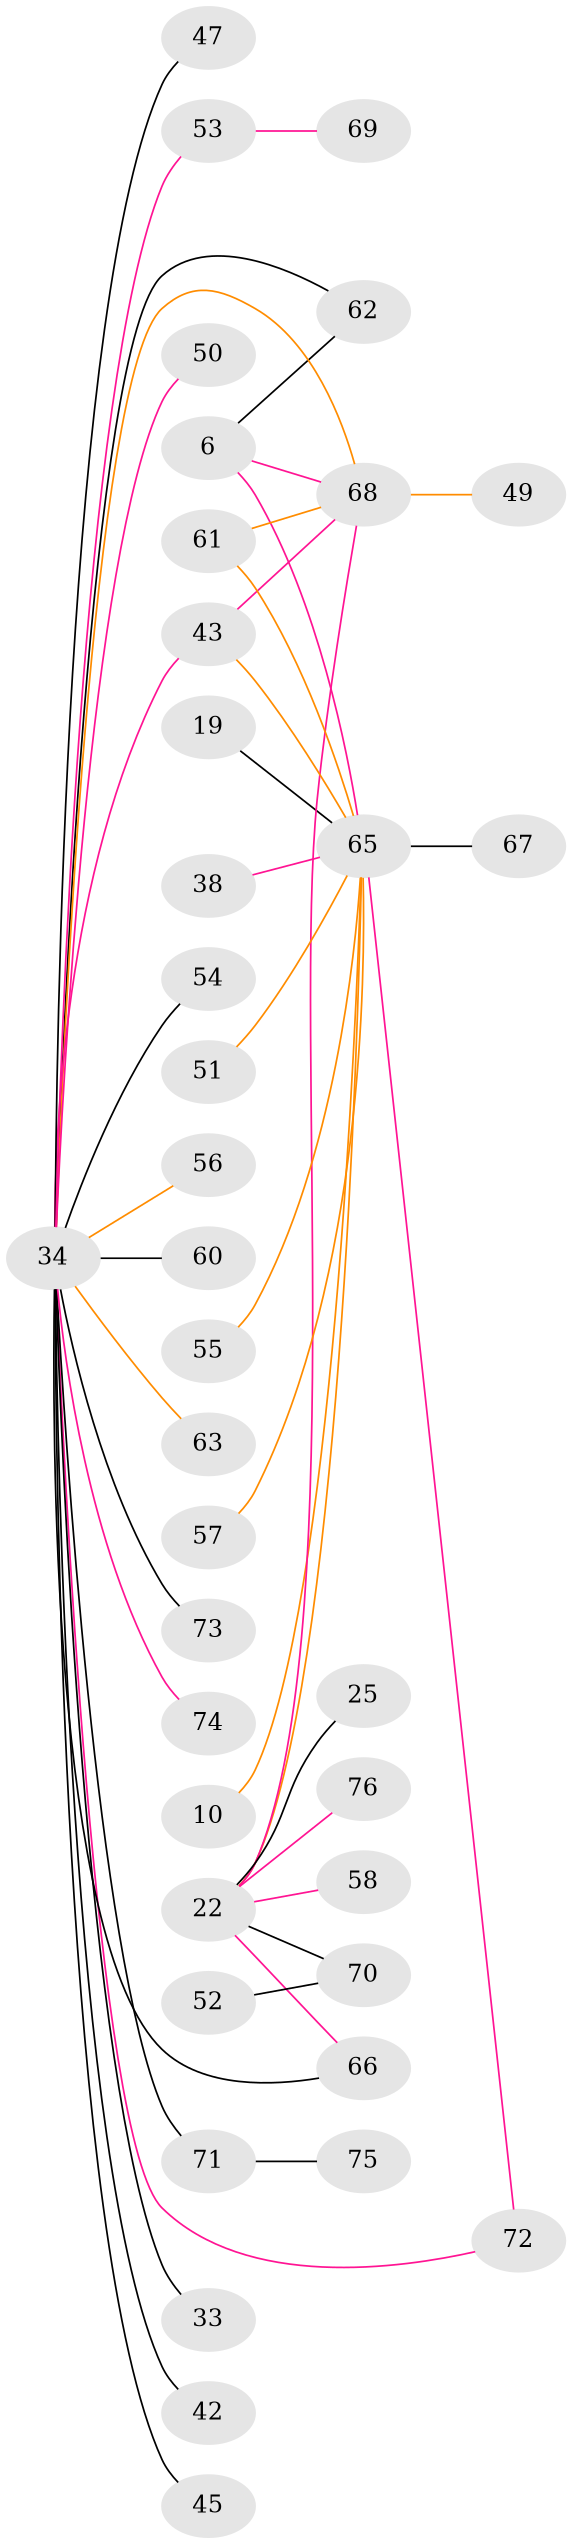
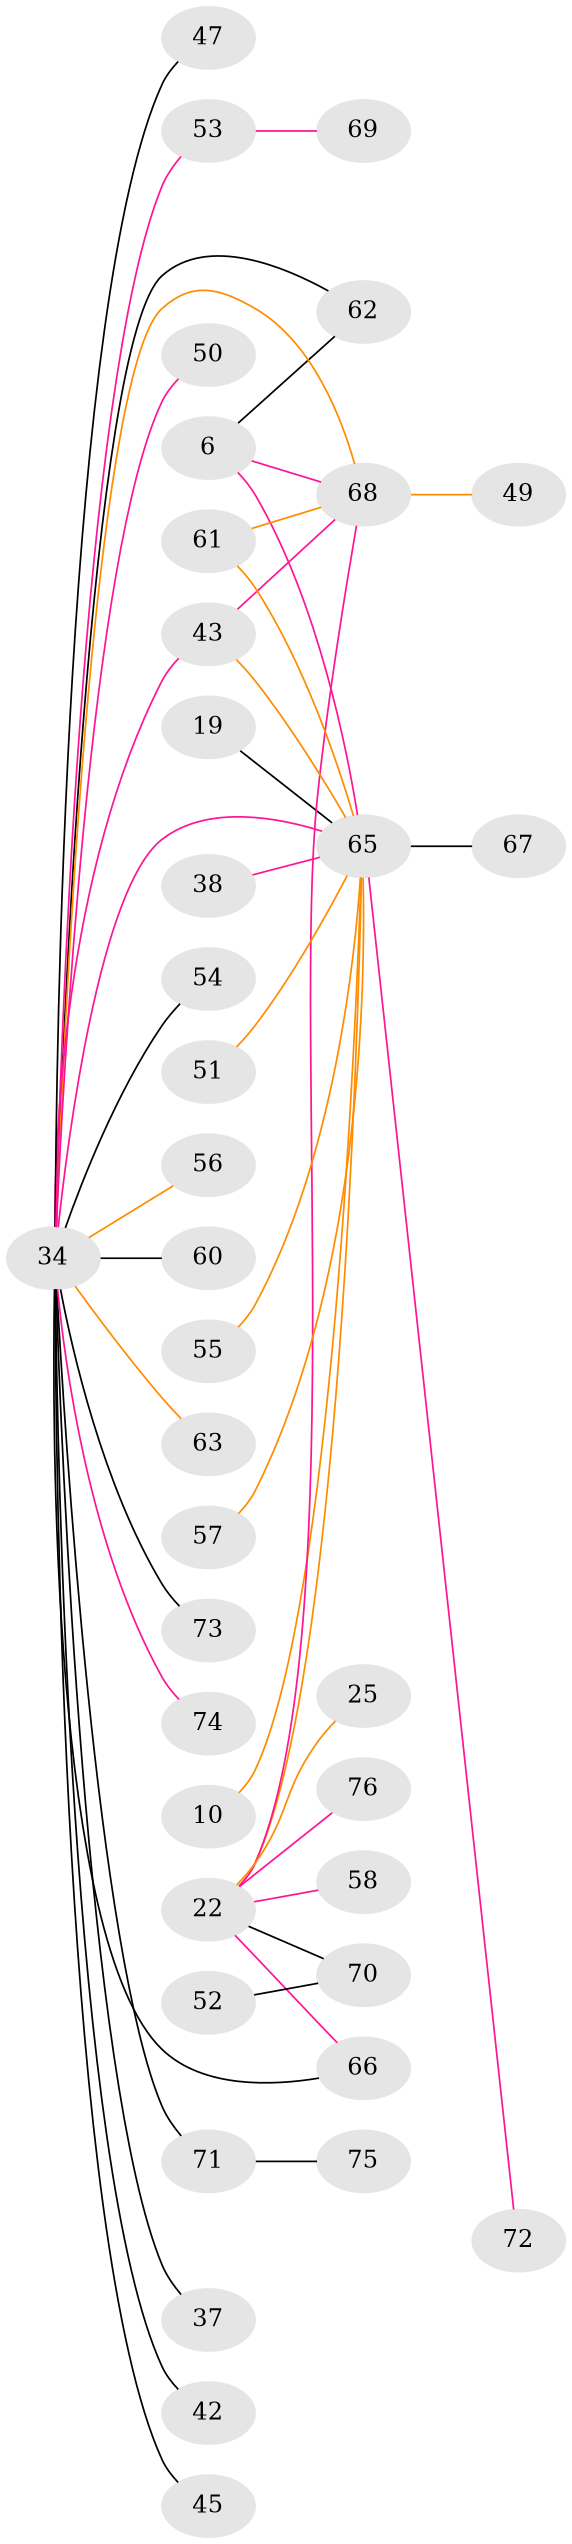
(286, 1803) -> (286, 1803)
(155, 2192) -> (109, 946)
(209, 2320) -> (209, 2320)
